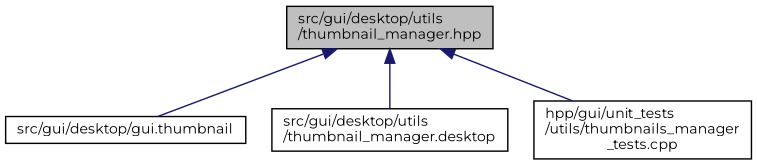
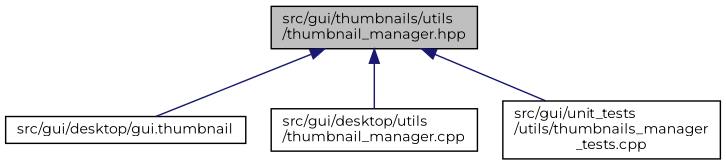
(390, 28) -> (374, 28)
(390, 130) -> (374, 130)
(643, 130) -> (612, 130)
